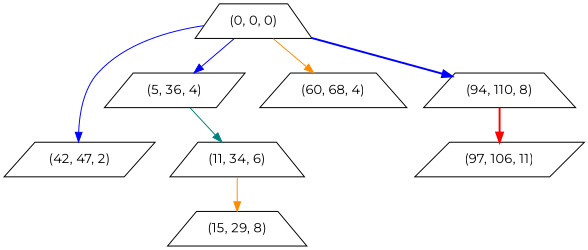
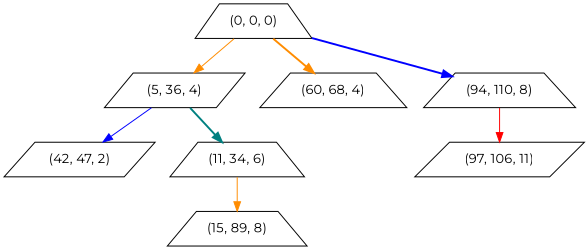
(218, 53) -> (218, 53)
(290, 53) -> (290, 53)
(119, 55) -> (131, 122)
(500, 120) -> (500, 120)
(203, 121) -> (203, 121)
(237, 229) -> (237, 229)
